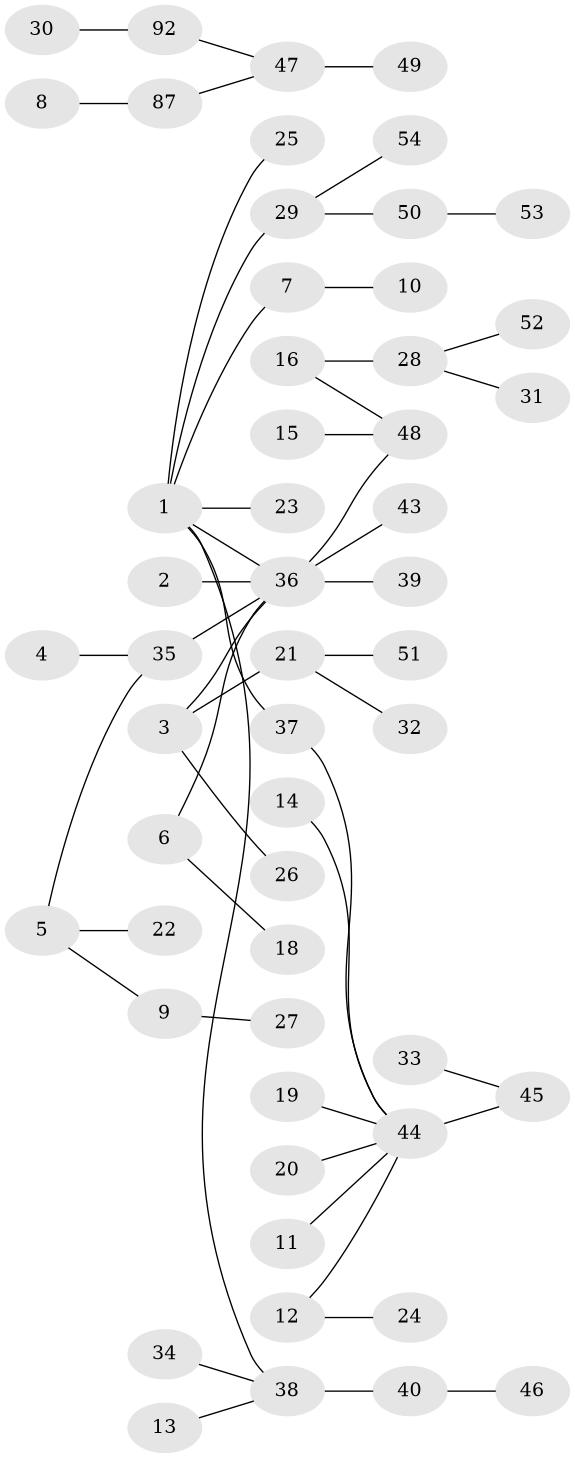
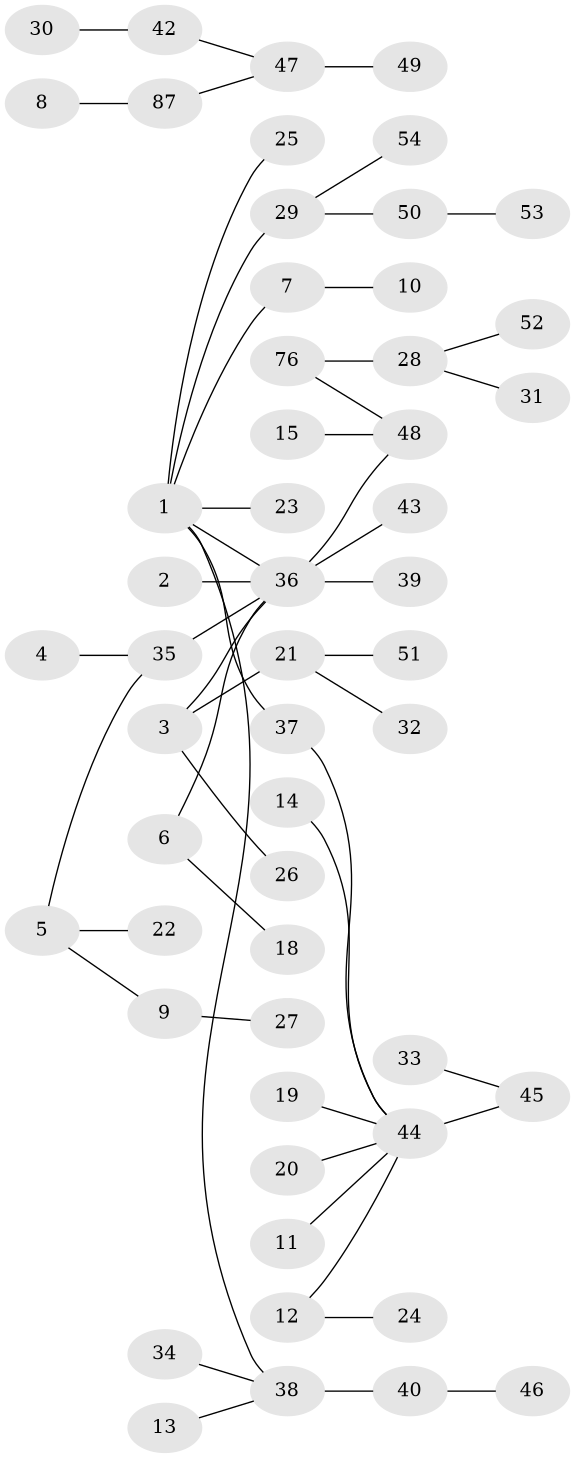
(165, 30) -> (165, 30)
(287, 361) -> (287, 361)
